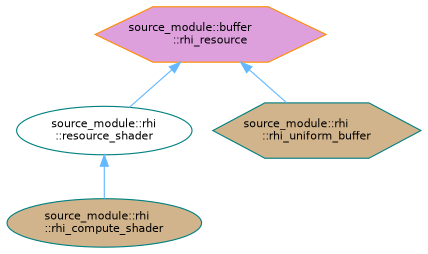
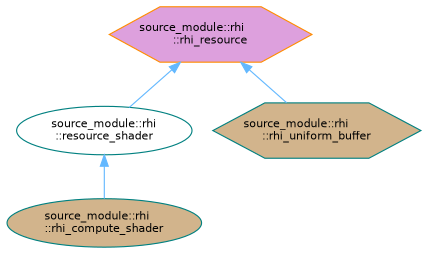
(211, 34) -> (211, 34)
